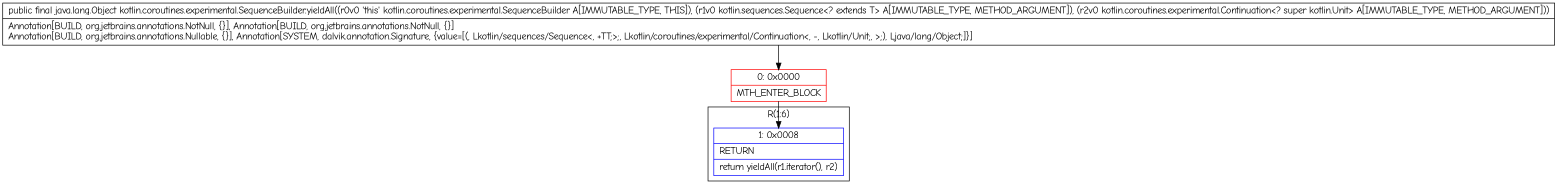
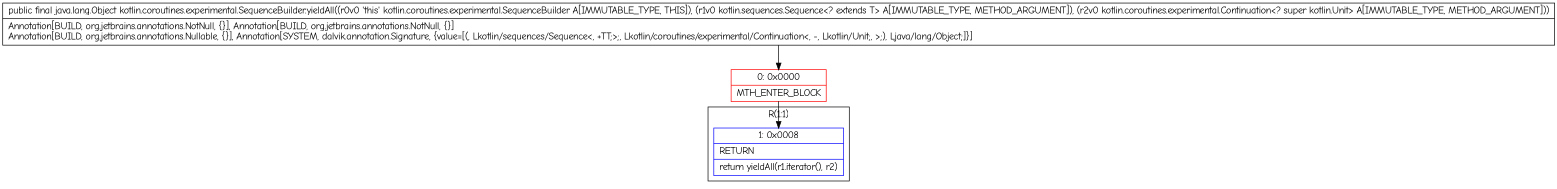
(779, 115) -> (779, 115)
